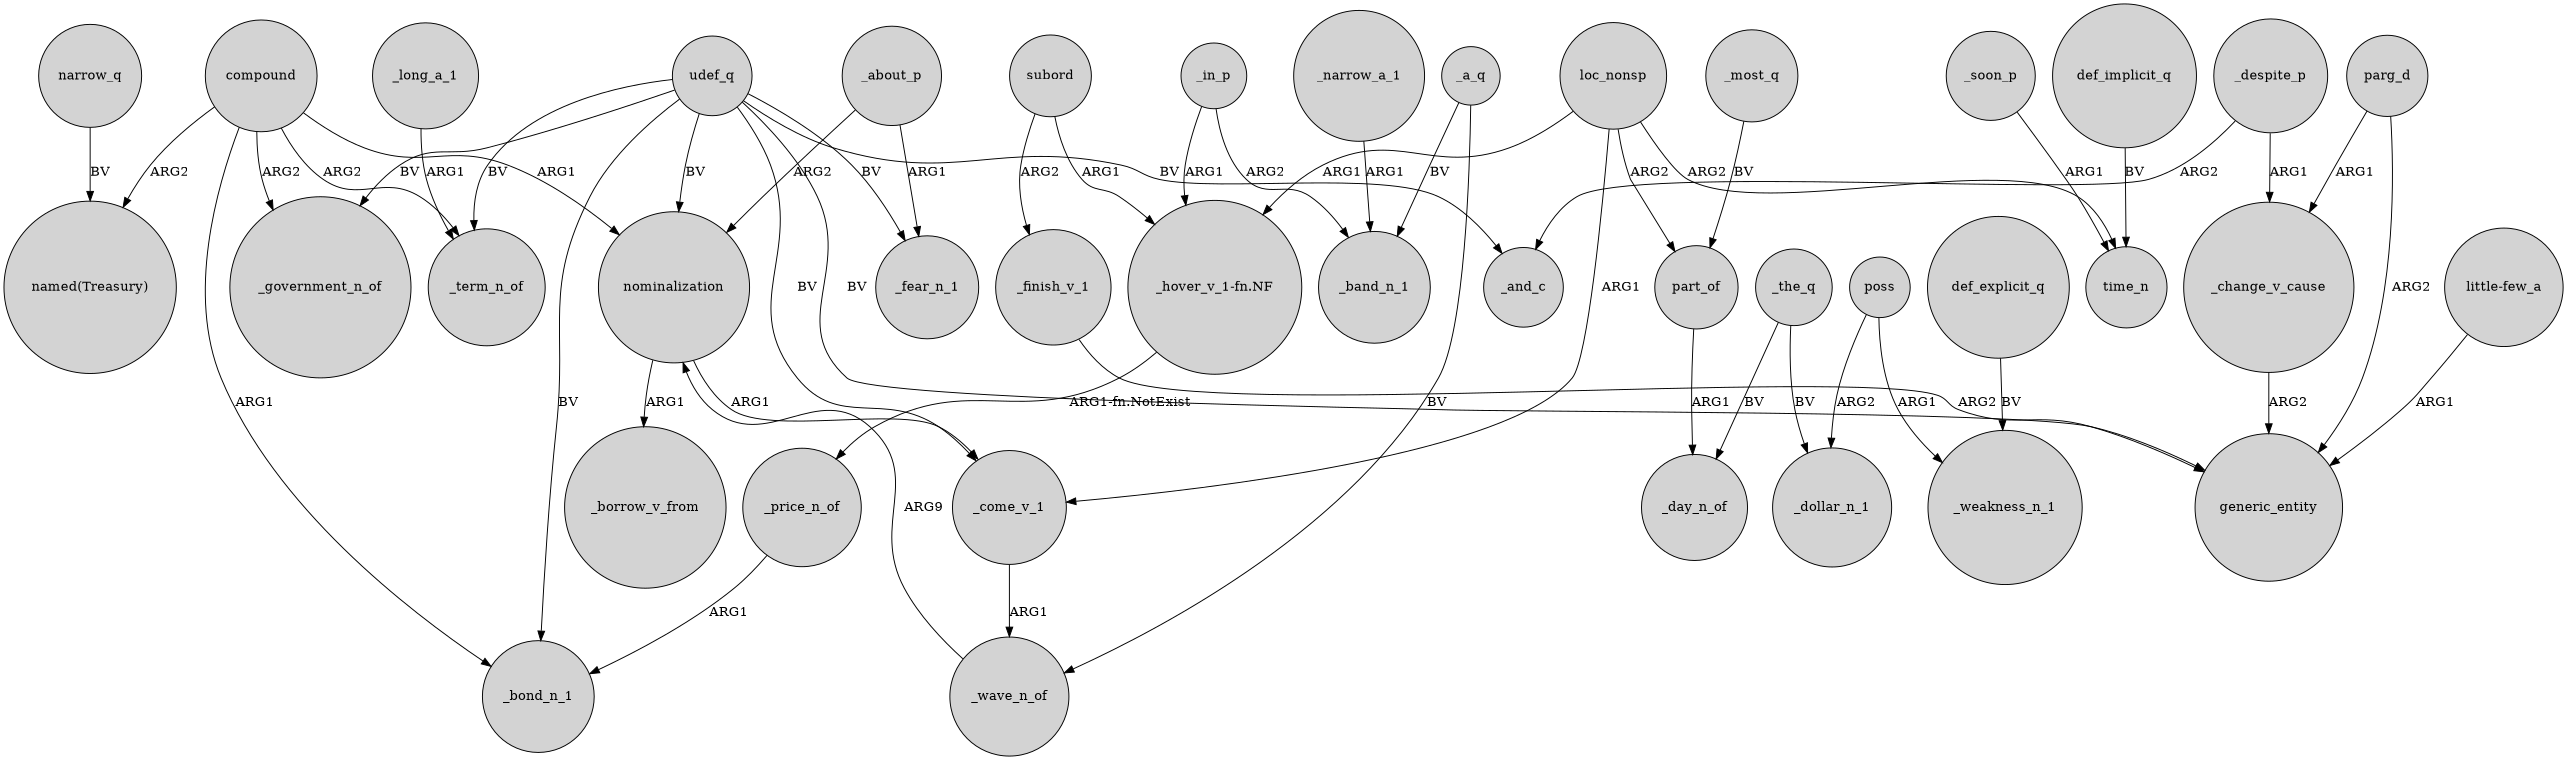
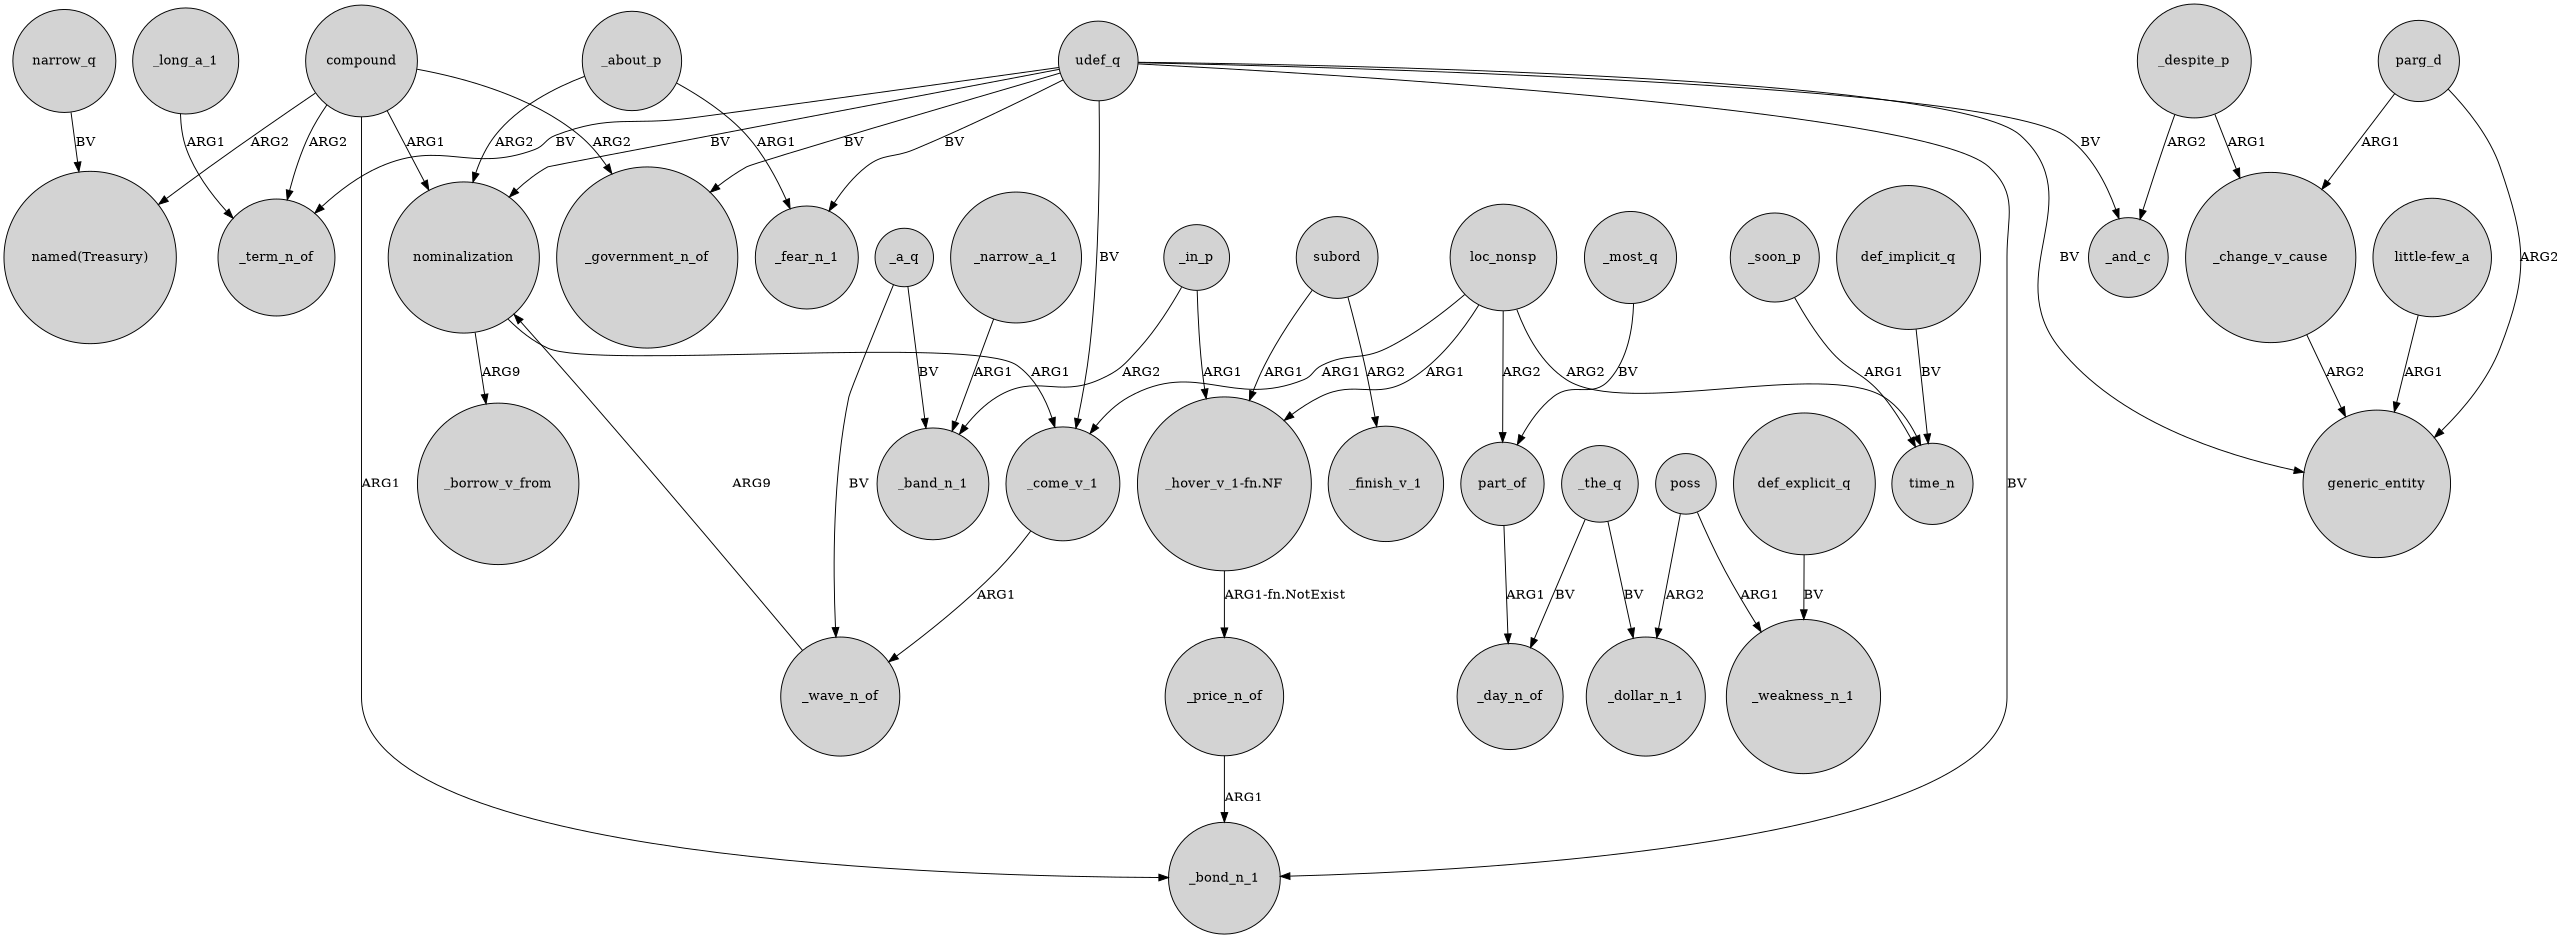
(1636, 389) -> none
(666, 402) -> (502, 373)
